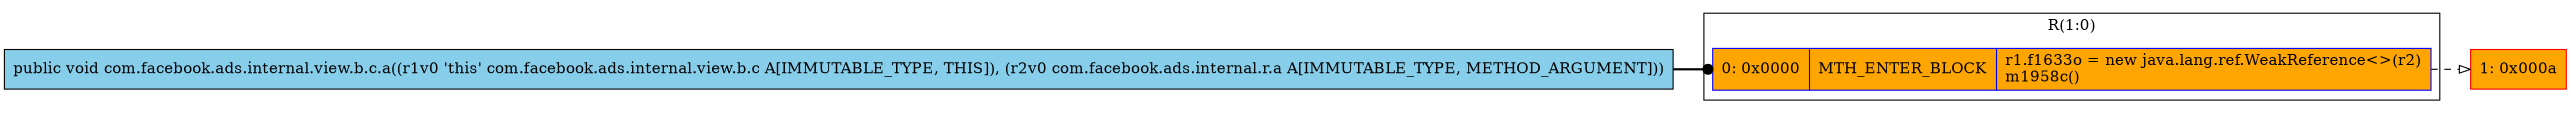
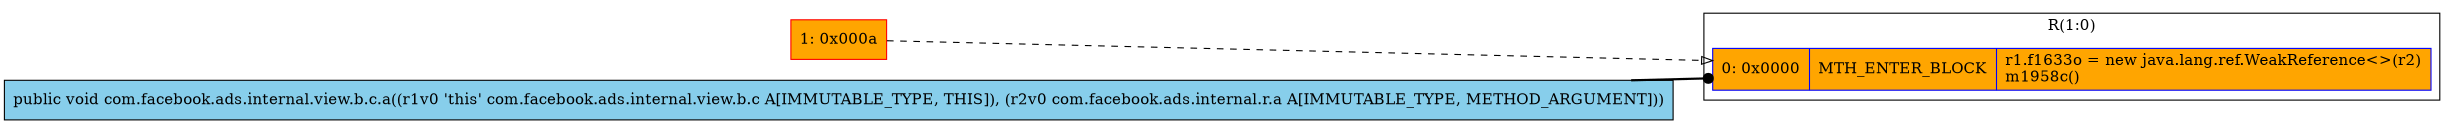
(2446, 69) -> (1294, 51)
